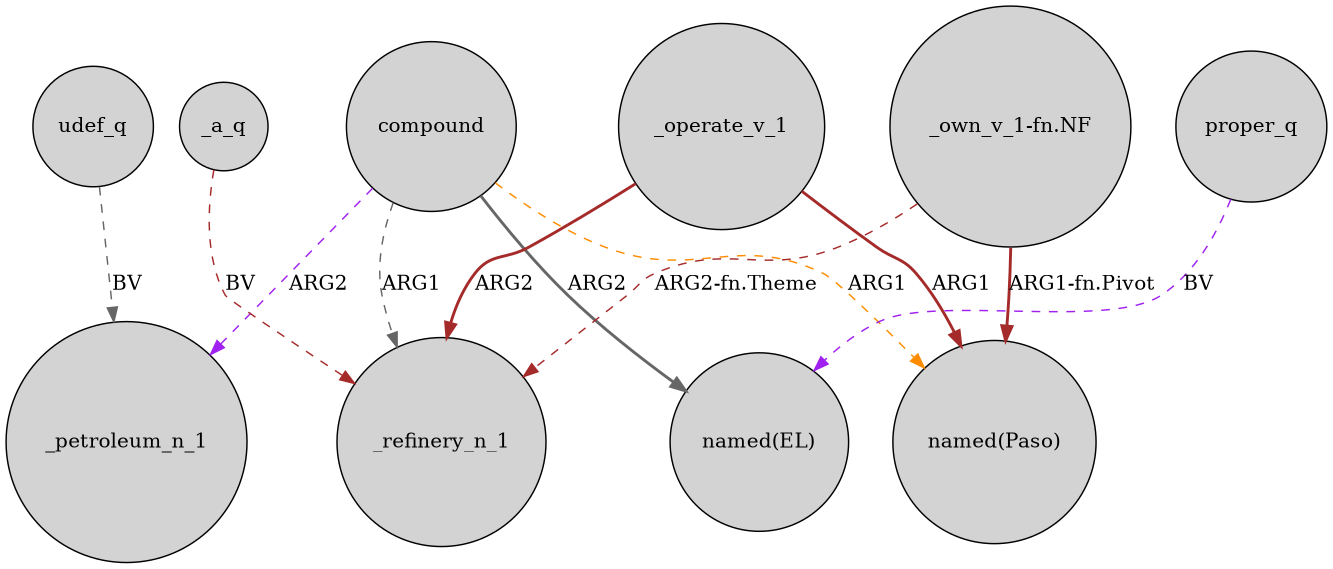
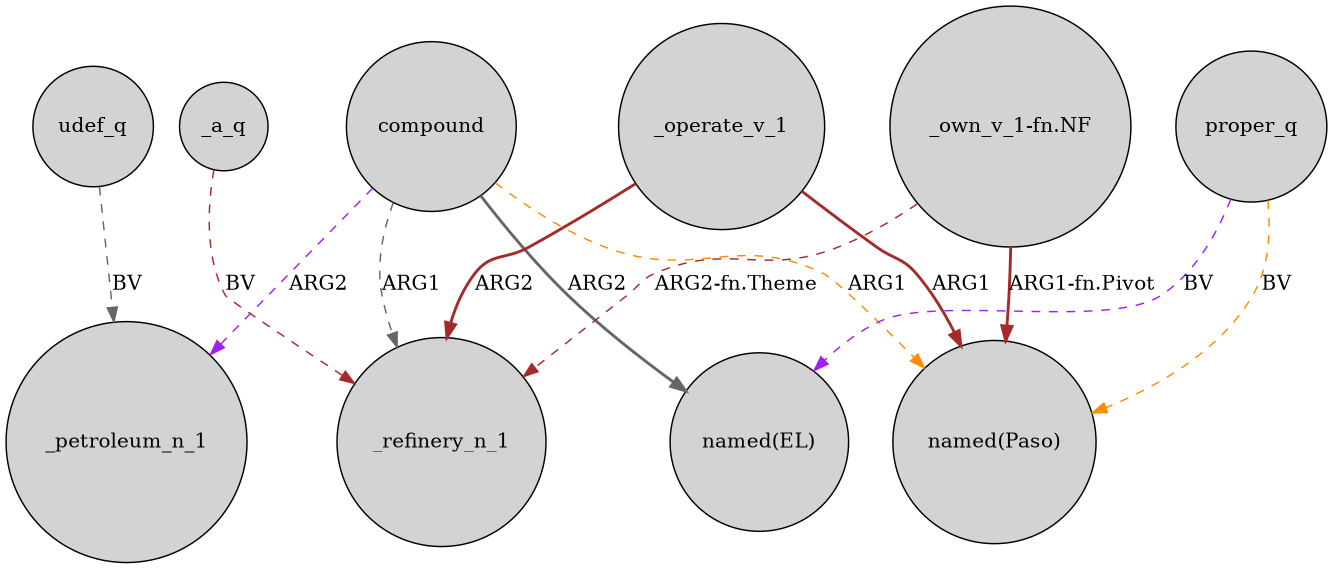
none -> (1225, 331)
